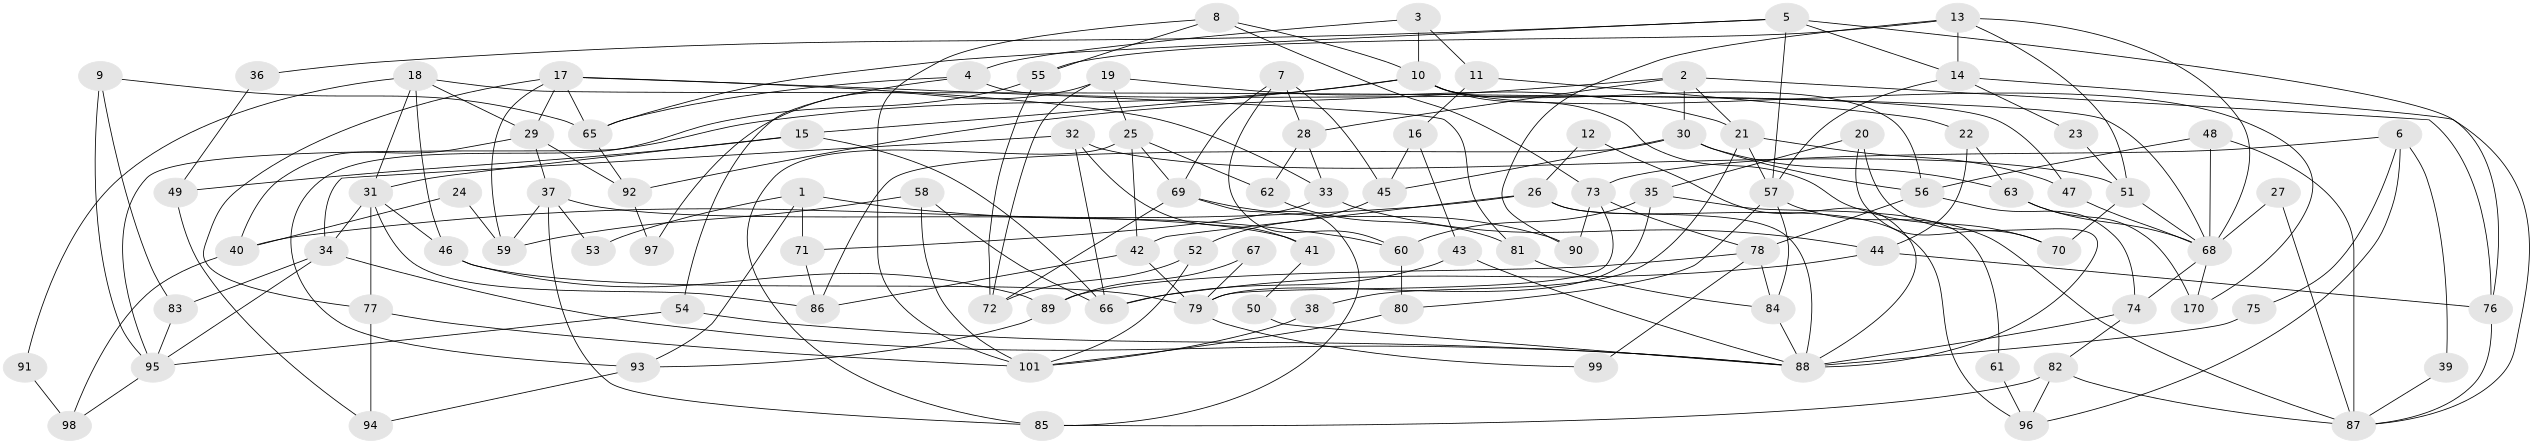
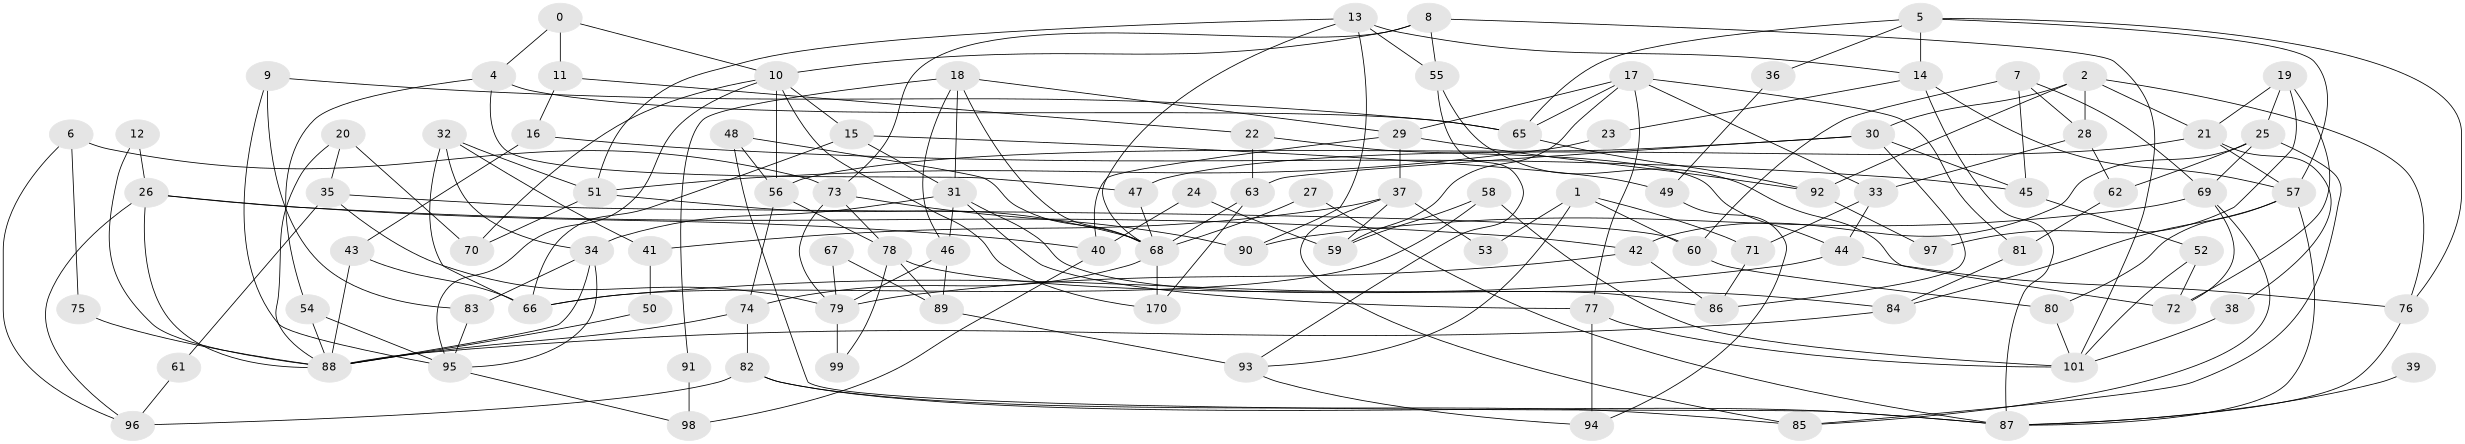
(1419, 18) -> (560, 18)
(2442, 247) -> none
